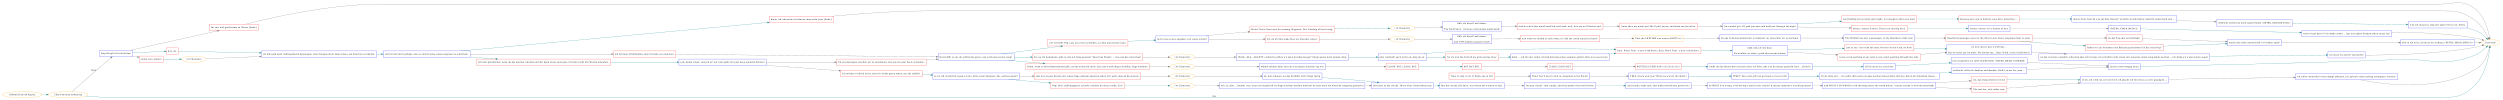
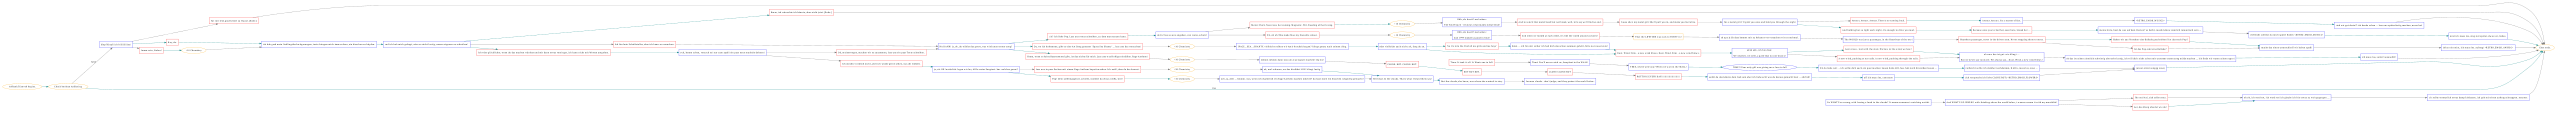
(1760, 76) -> (1760, 67)
(1658, 86) -> none
